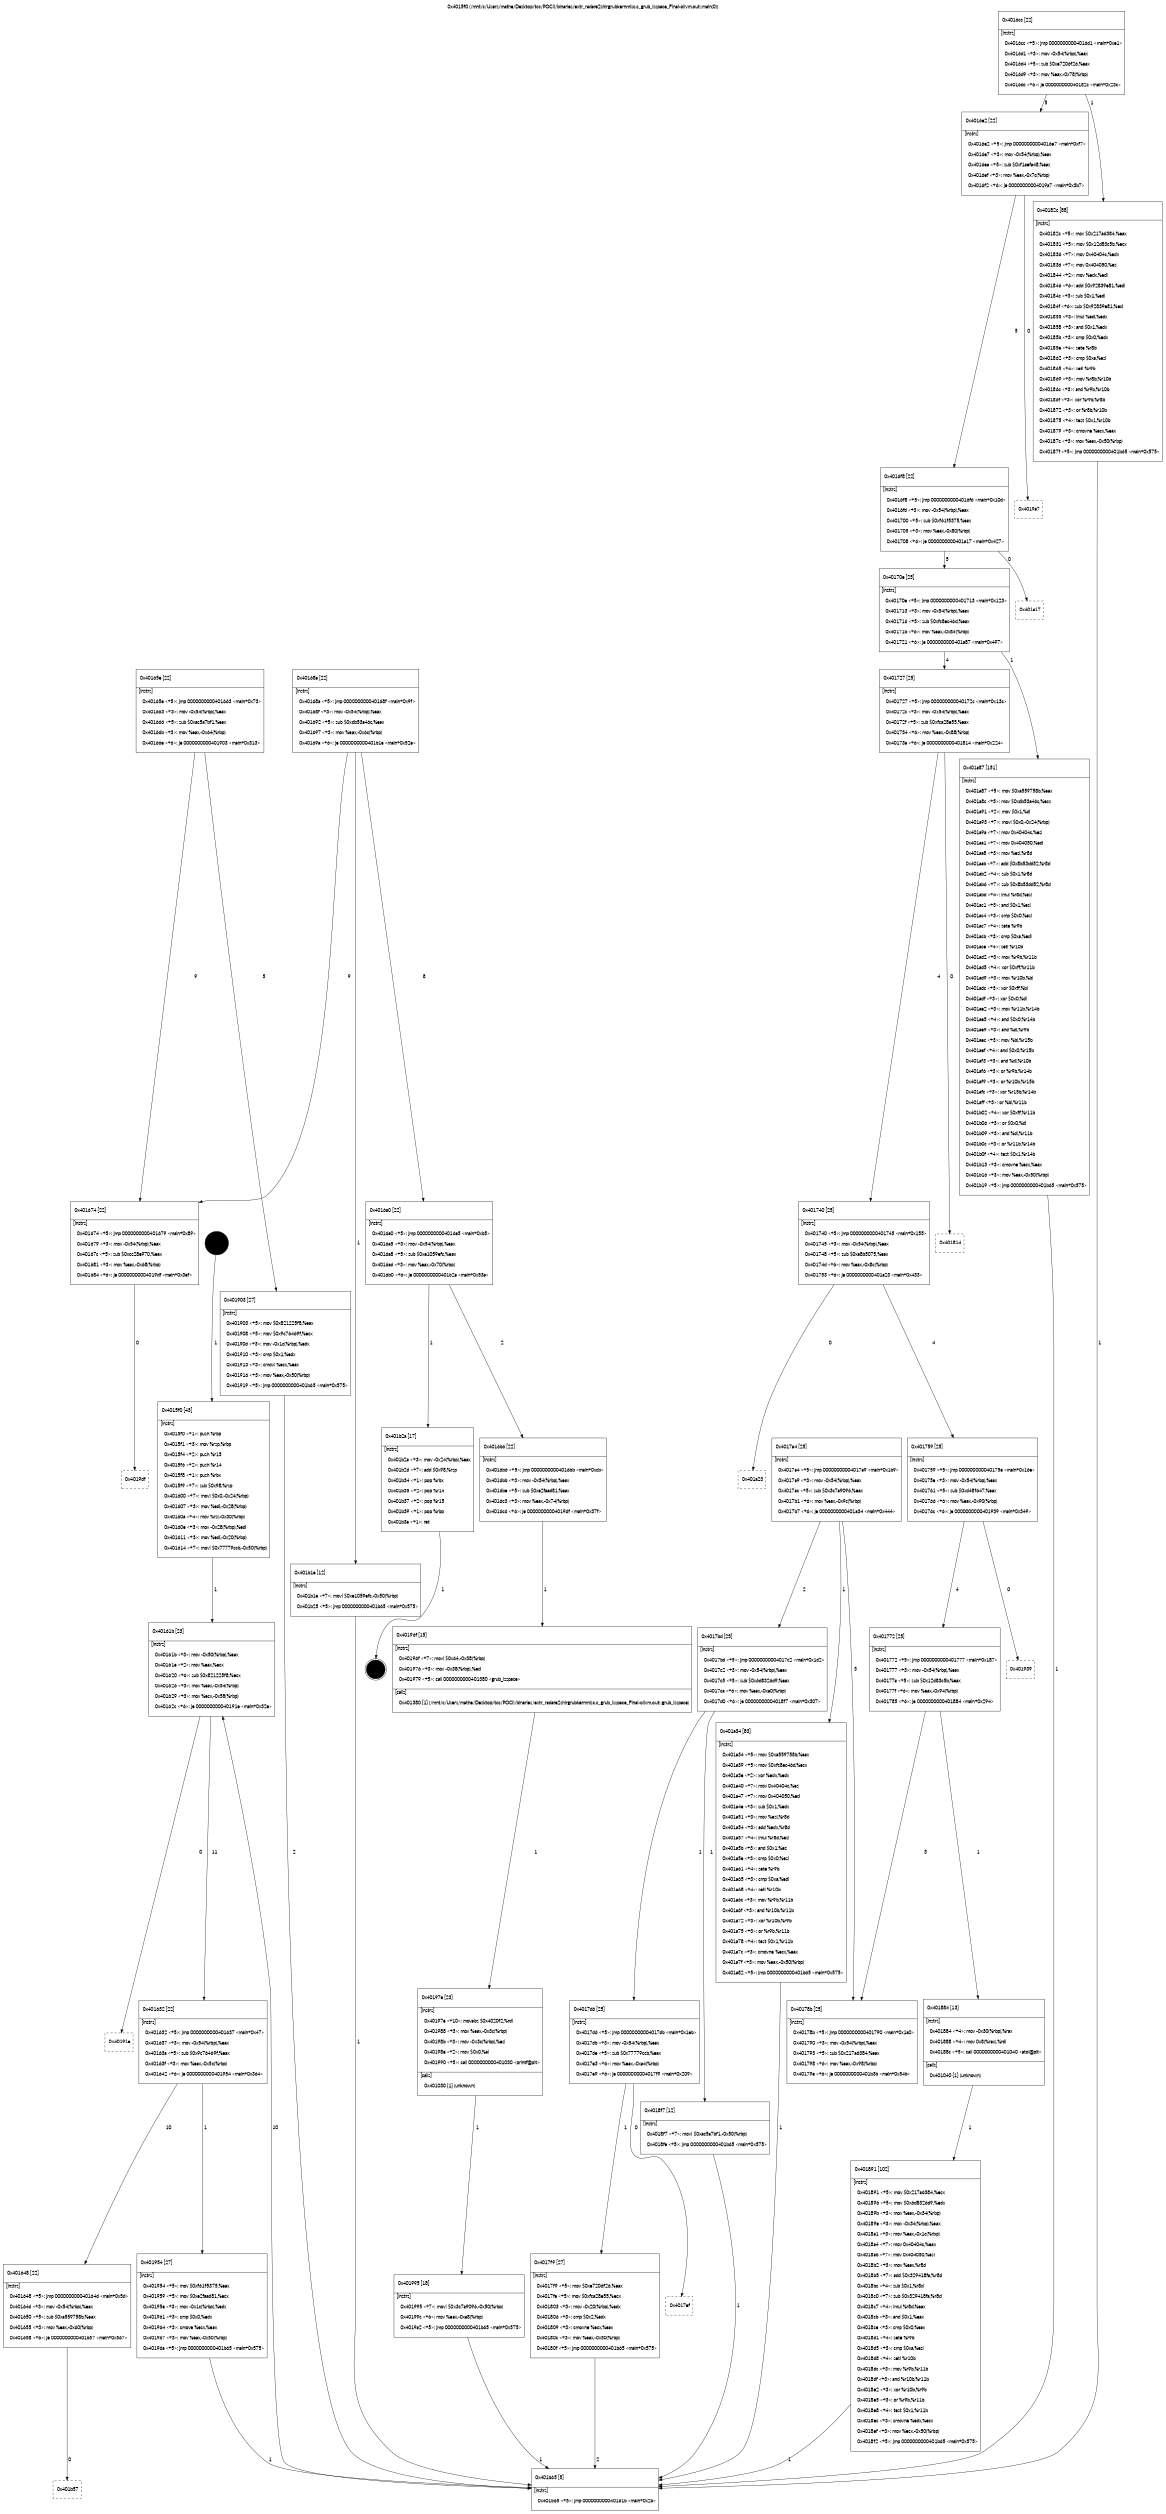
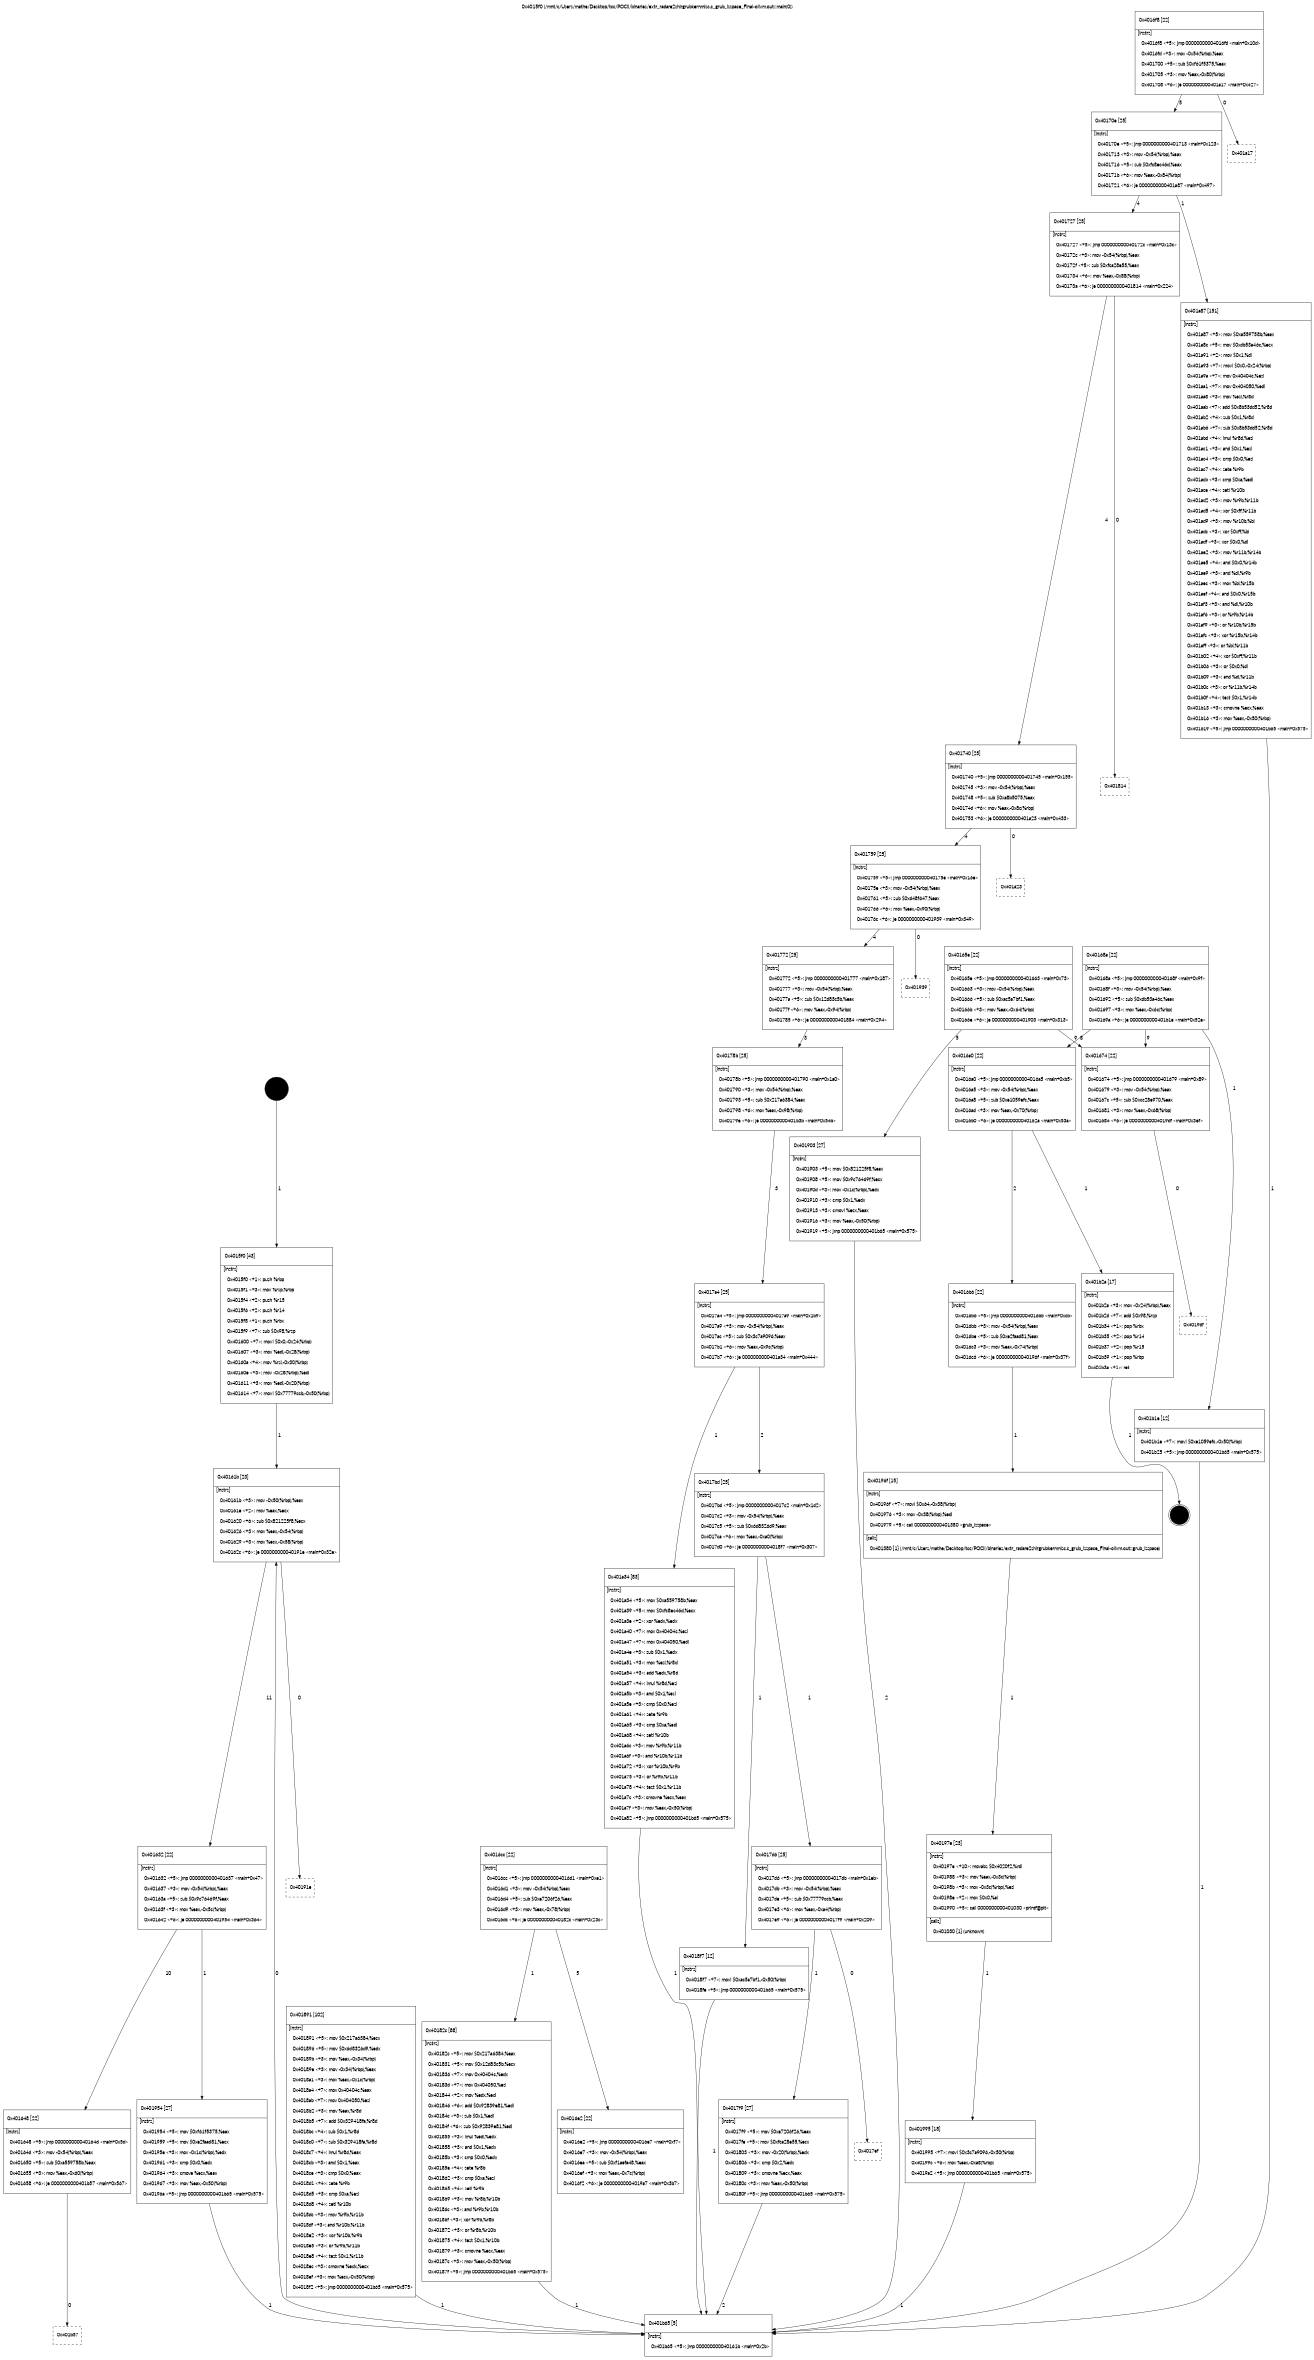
(985, 330) -> none
(1028, 509) -> none
(854, 1759) -> (769, 1205)
(984, 2042) -> none
(275, 2128) -> (276, 1974)
